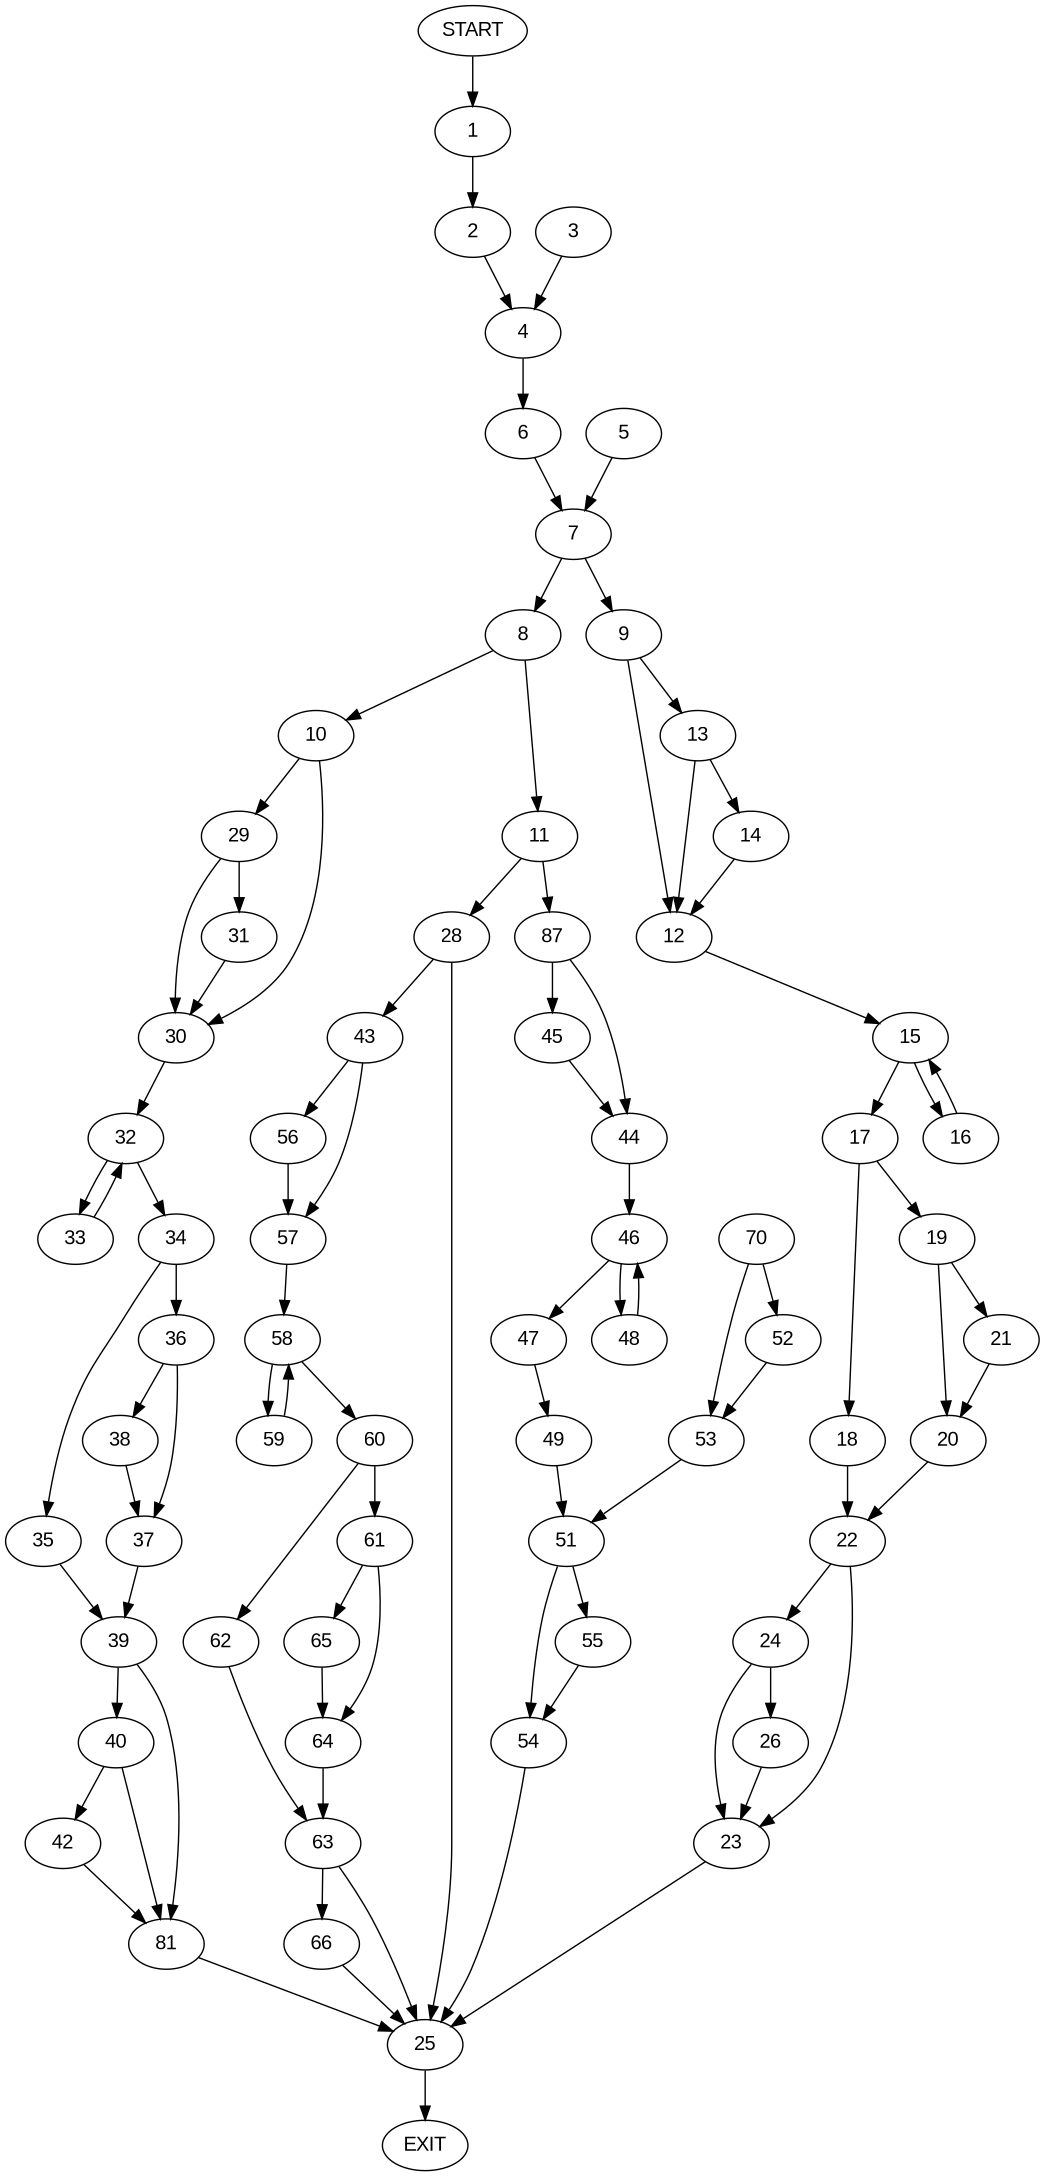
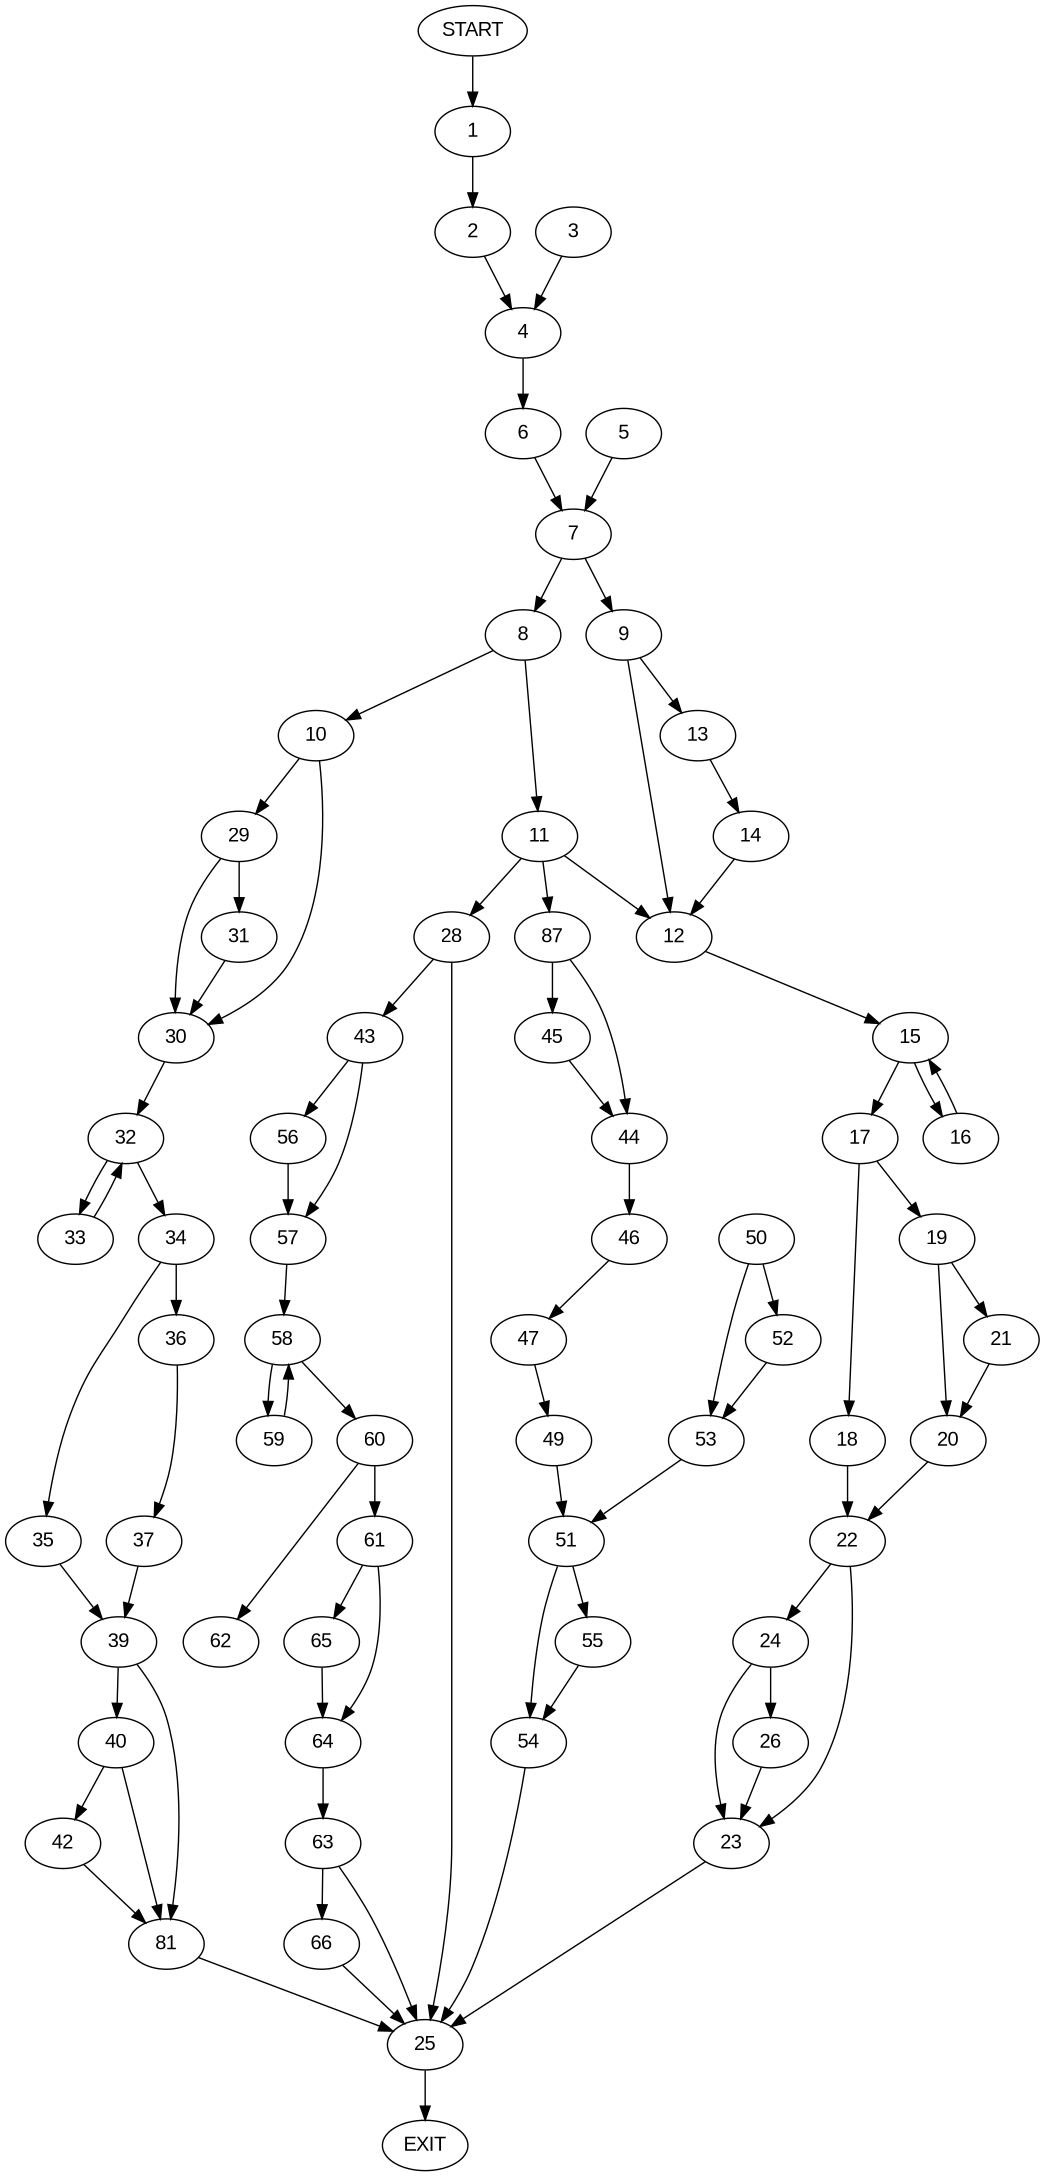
(687, 829) -> (601, 883)
(757, 1239) -> (757, 1239)
(629, 1340) -> none
(120, 1441) -> none
(259, 1740) -> none
